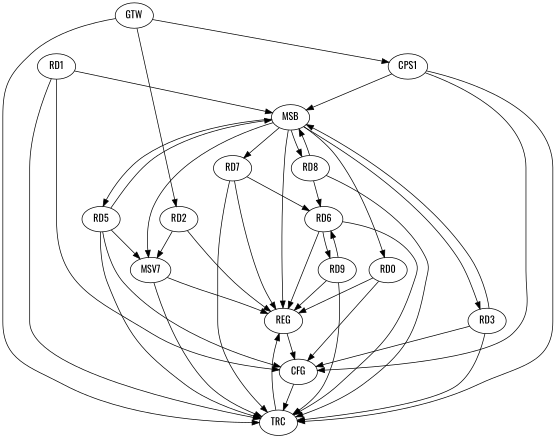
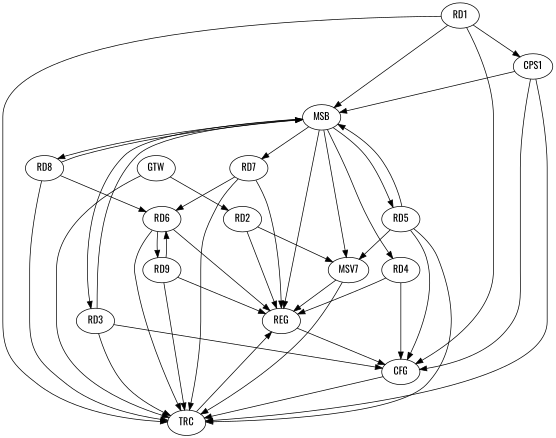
(267, 40) -> (494, 39)
(388, 270) -> (401, 270)
